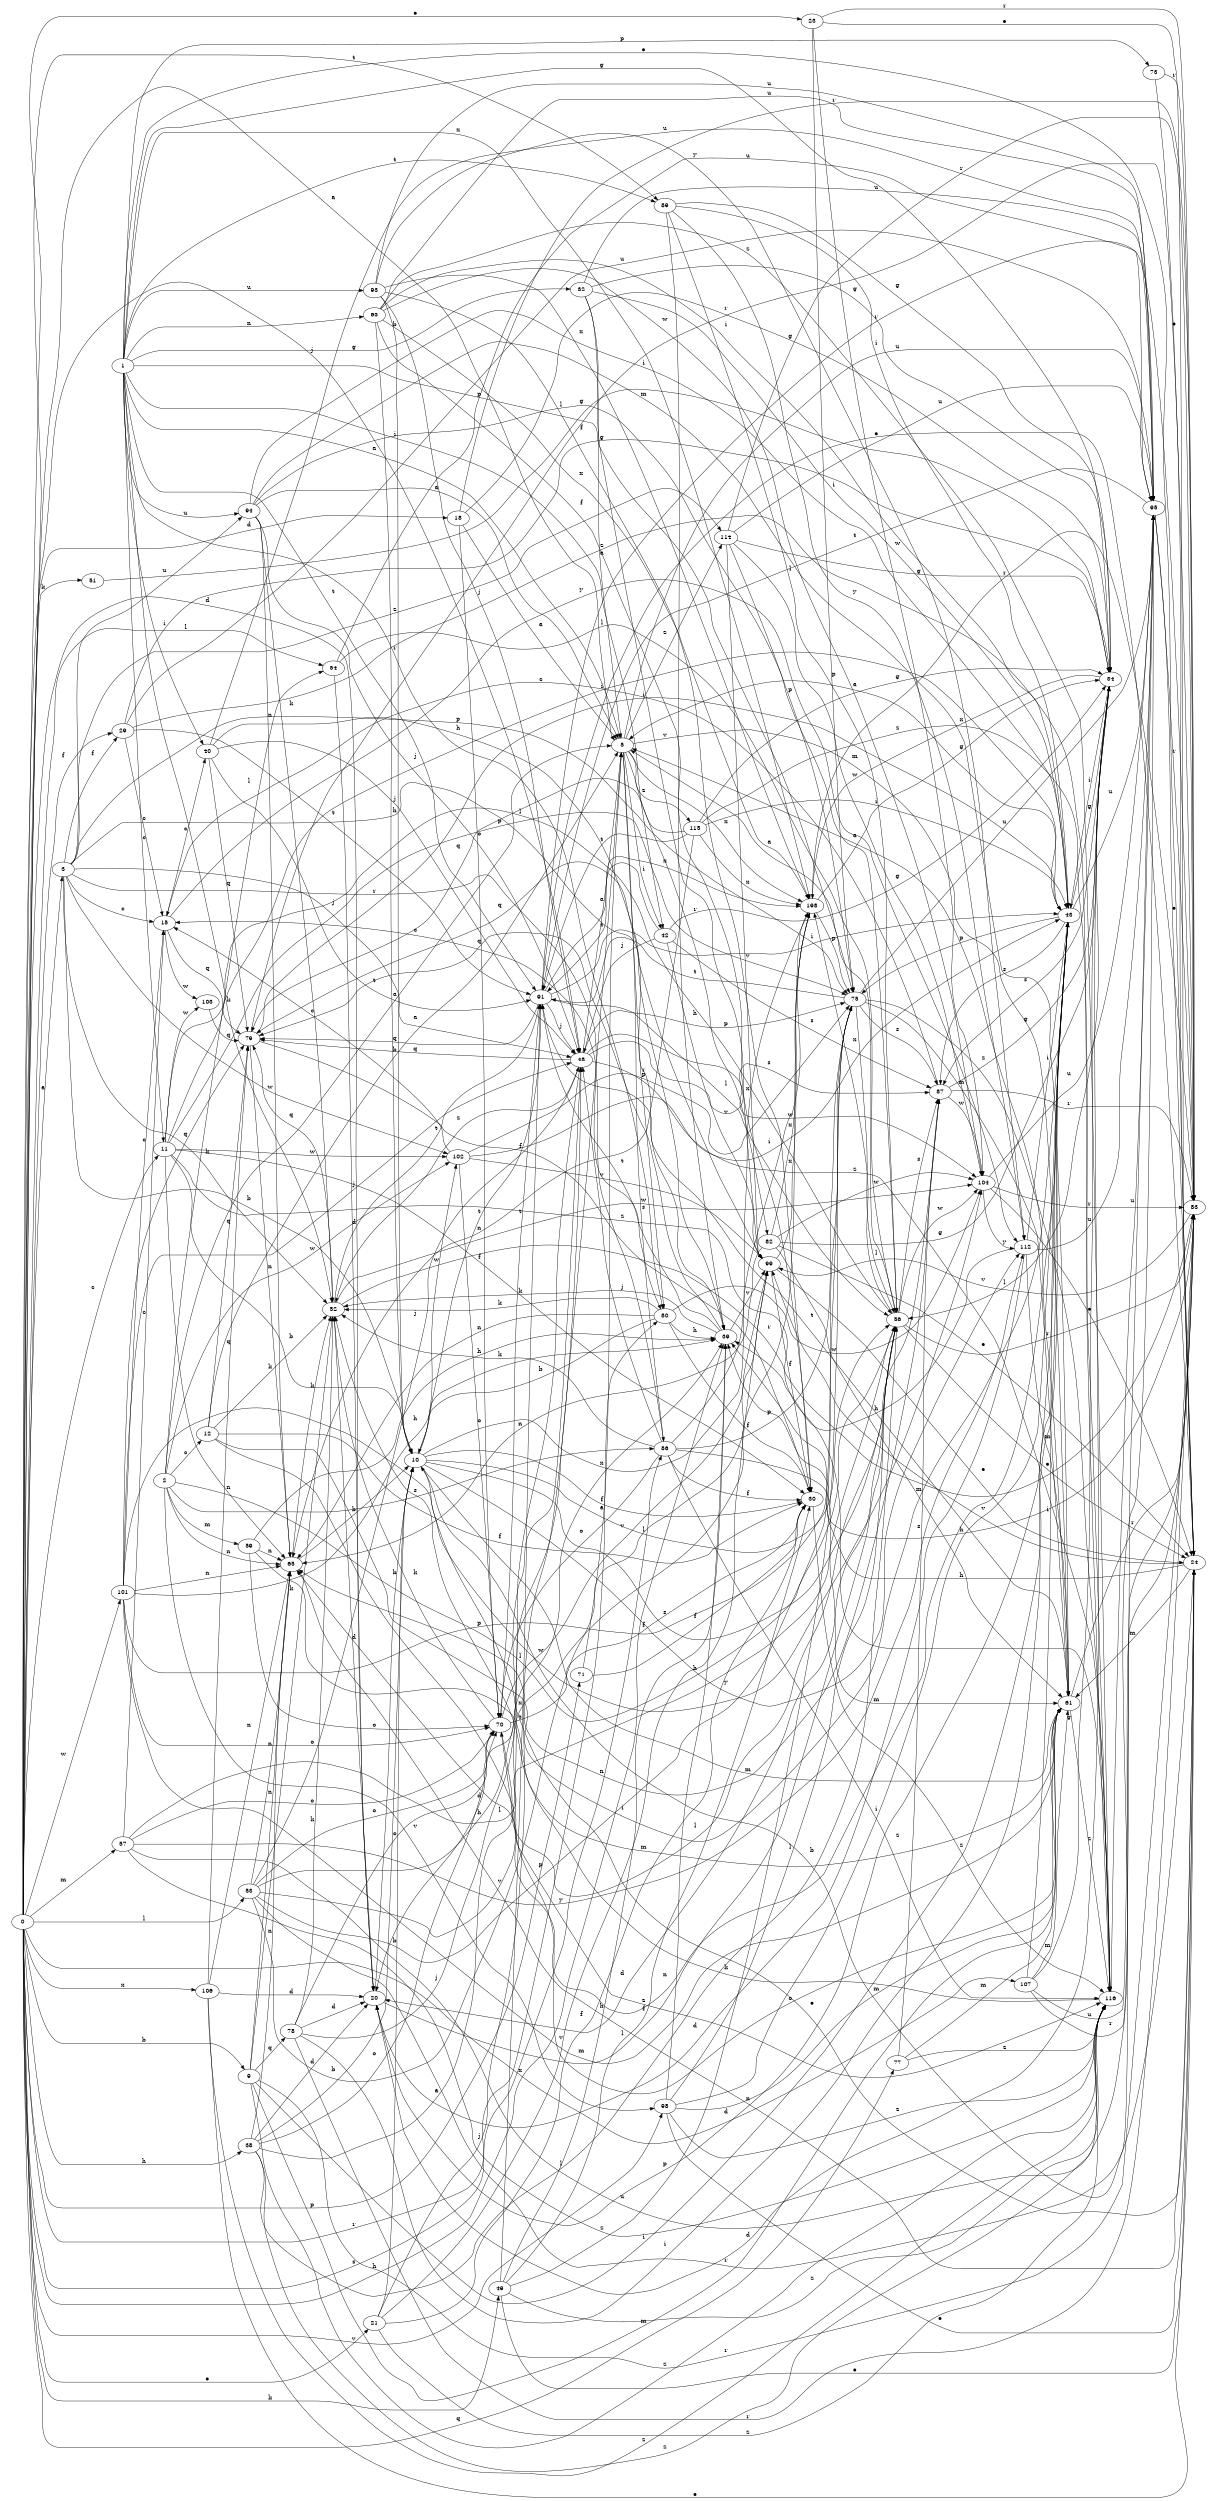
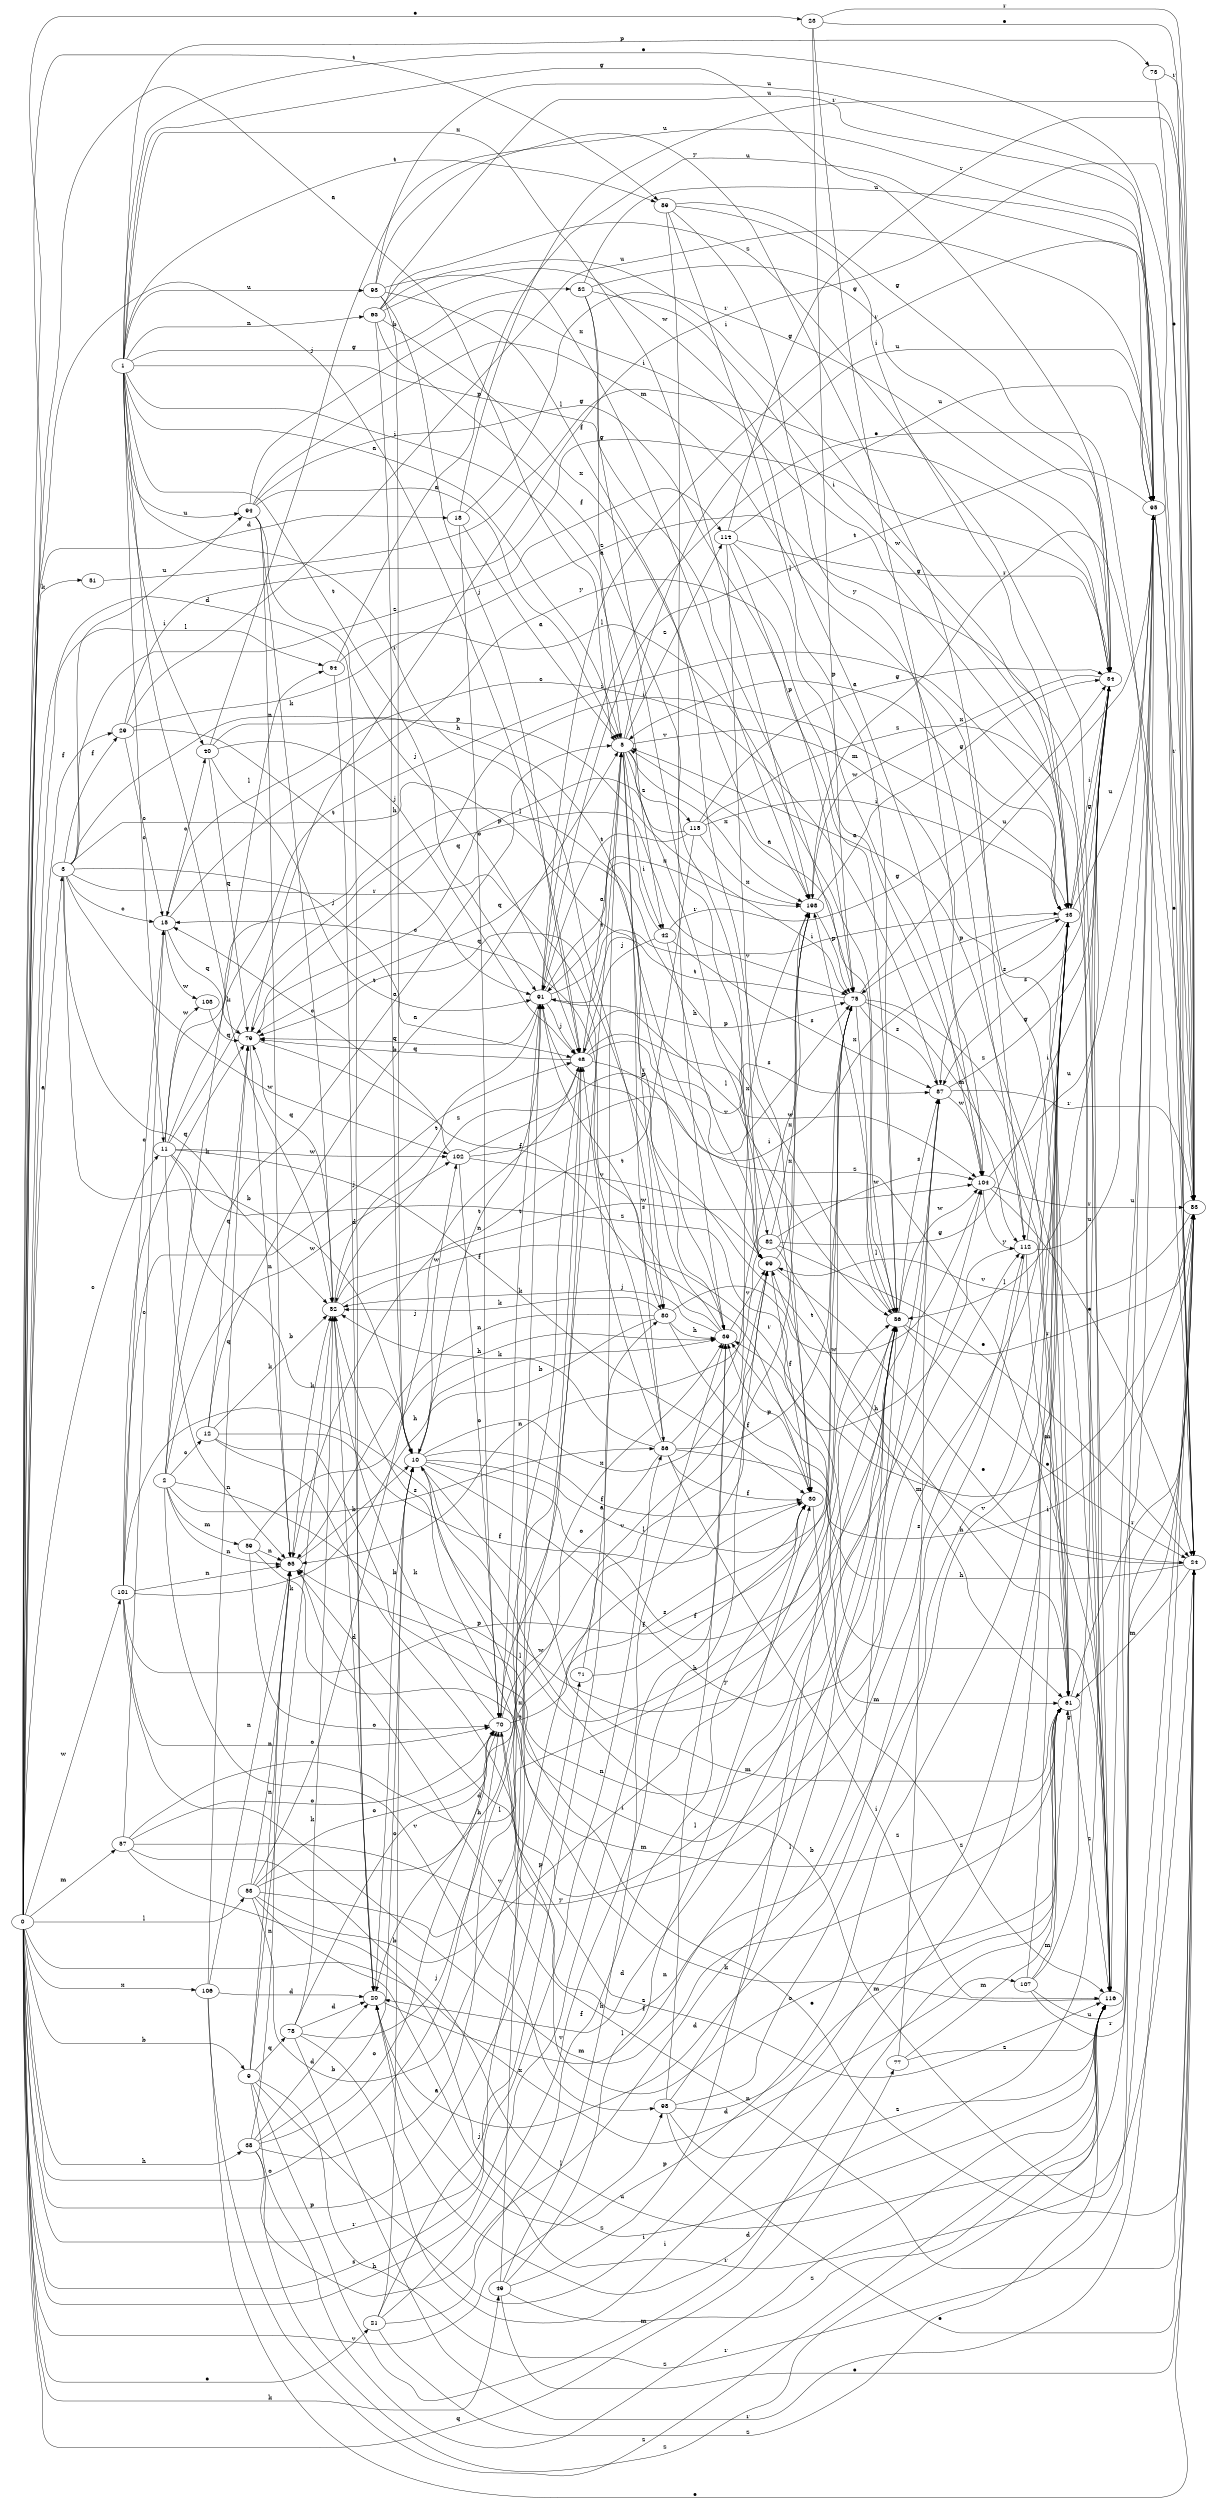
none -> (292, 2164)
